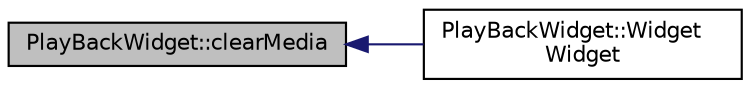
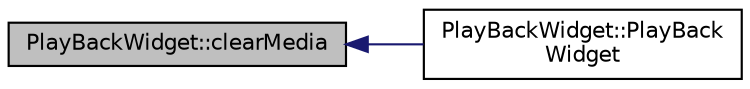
(583, 44) -> (583, 44)
